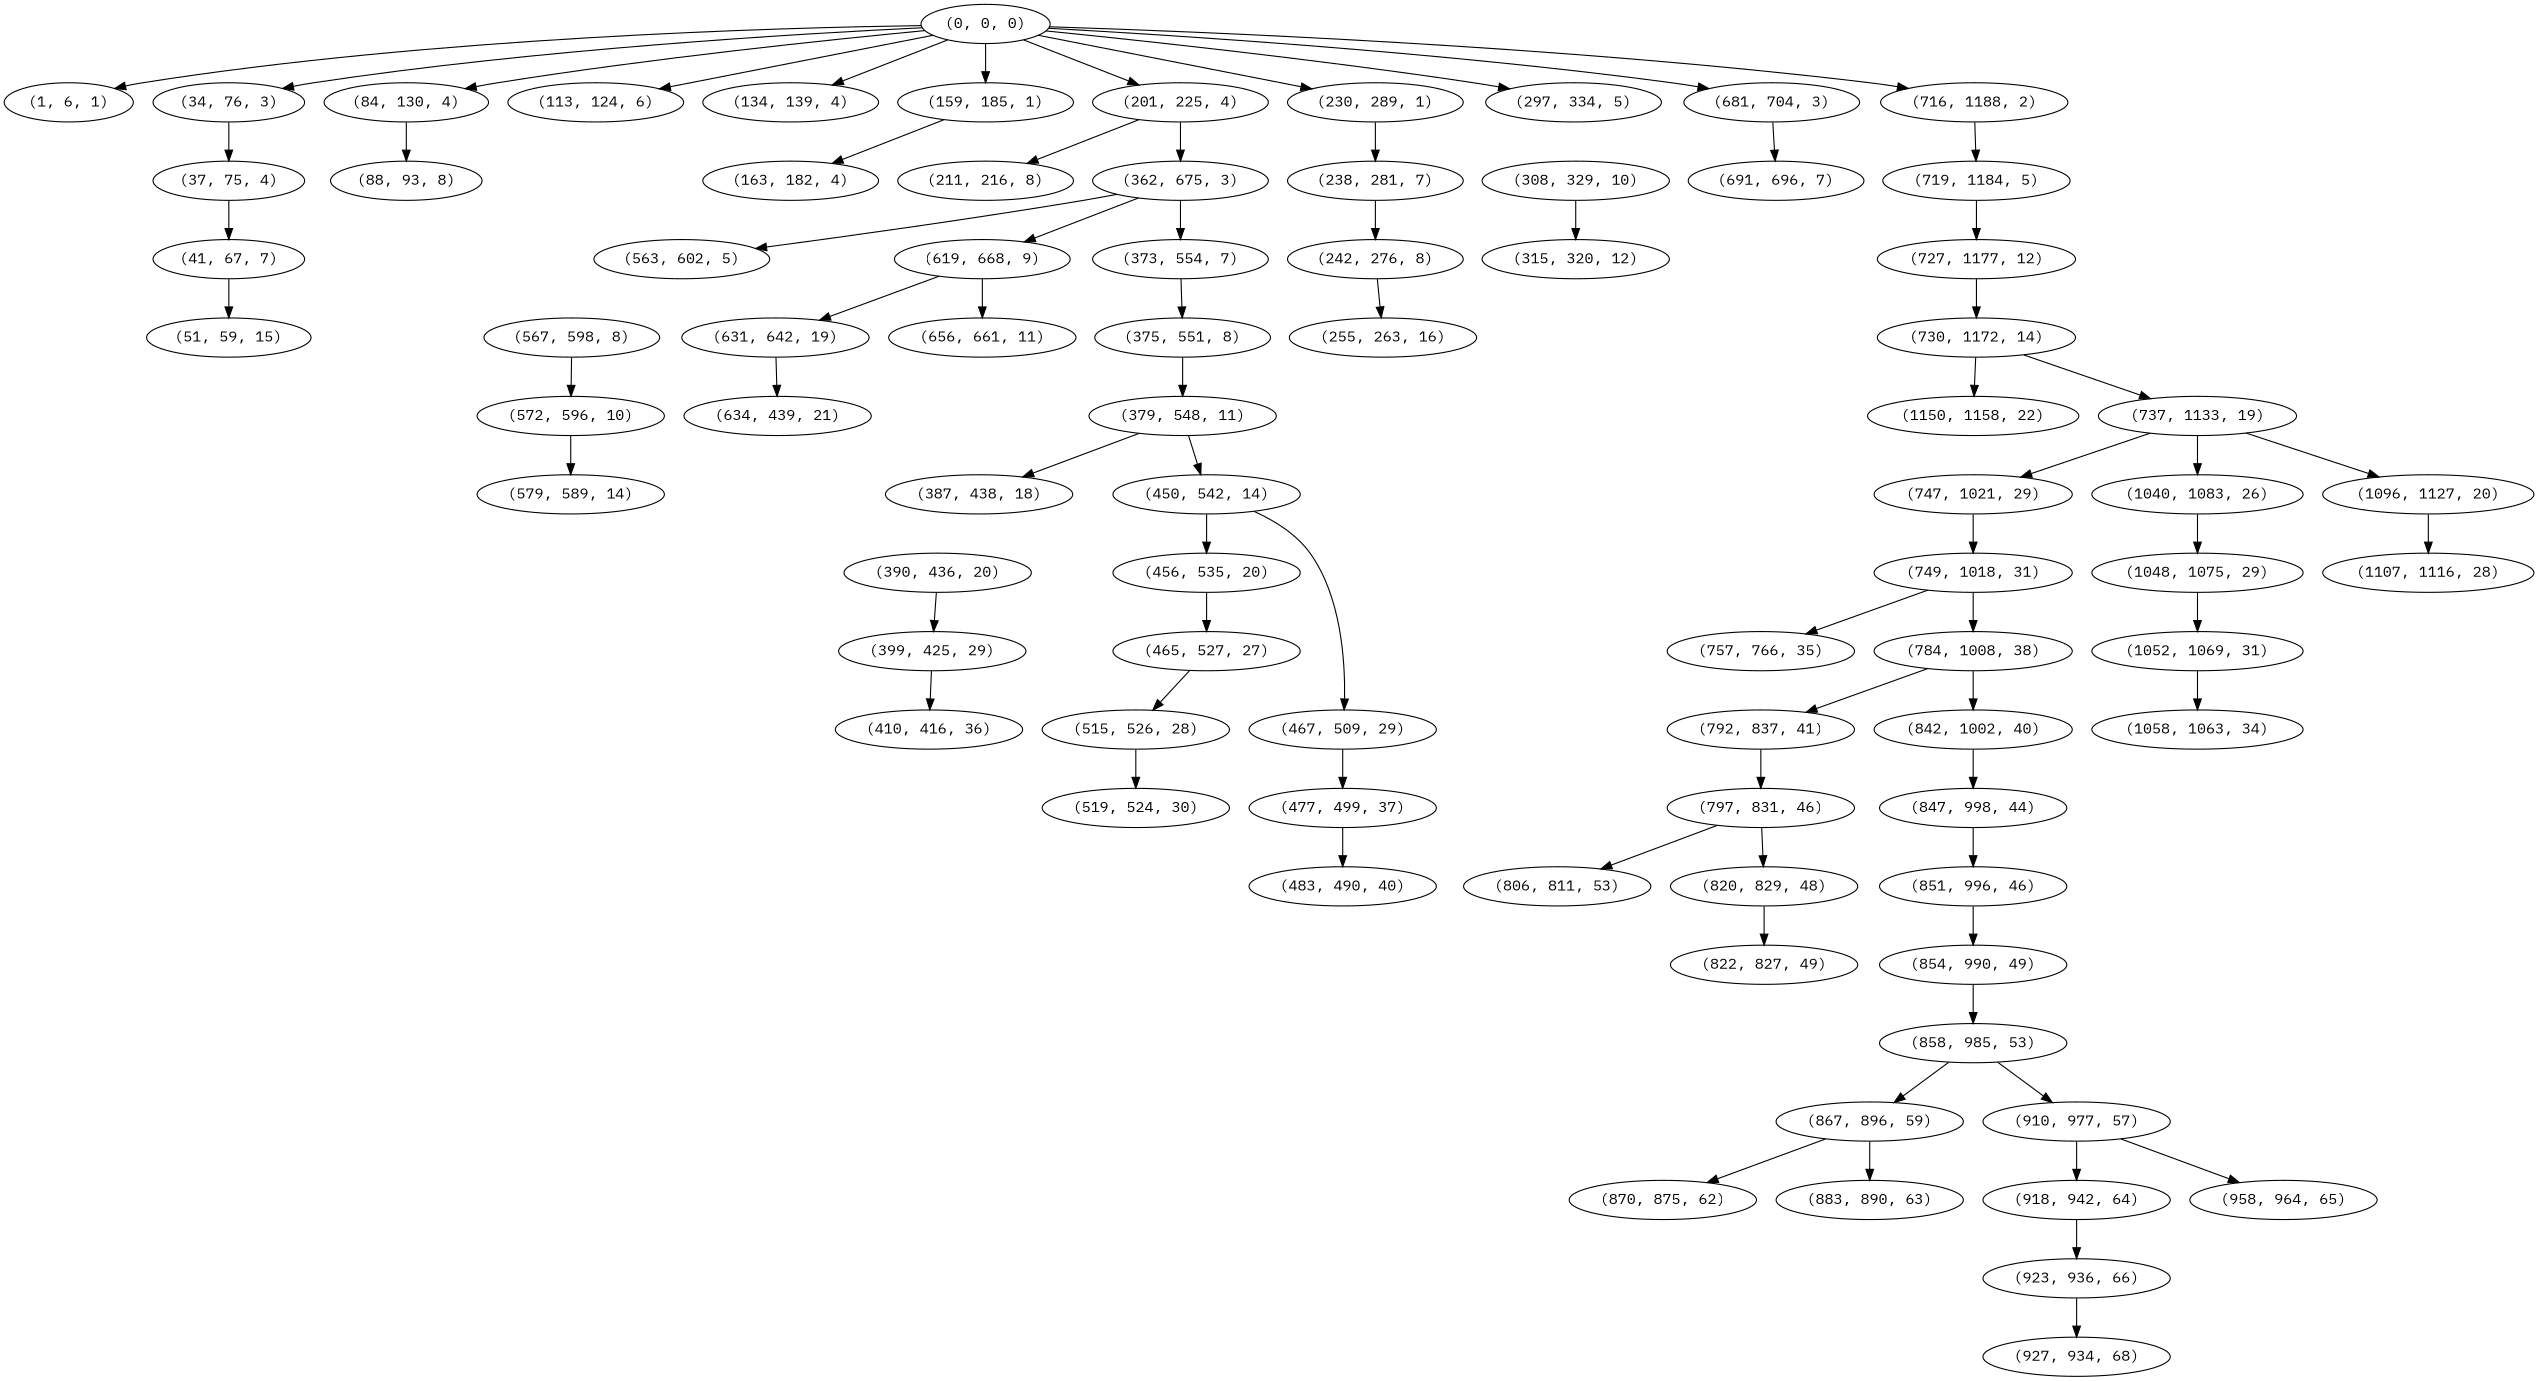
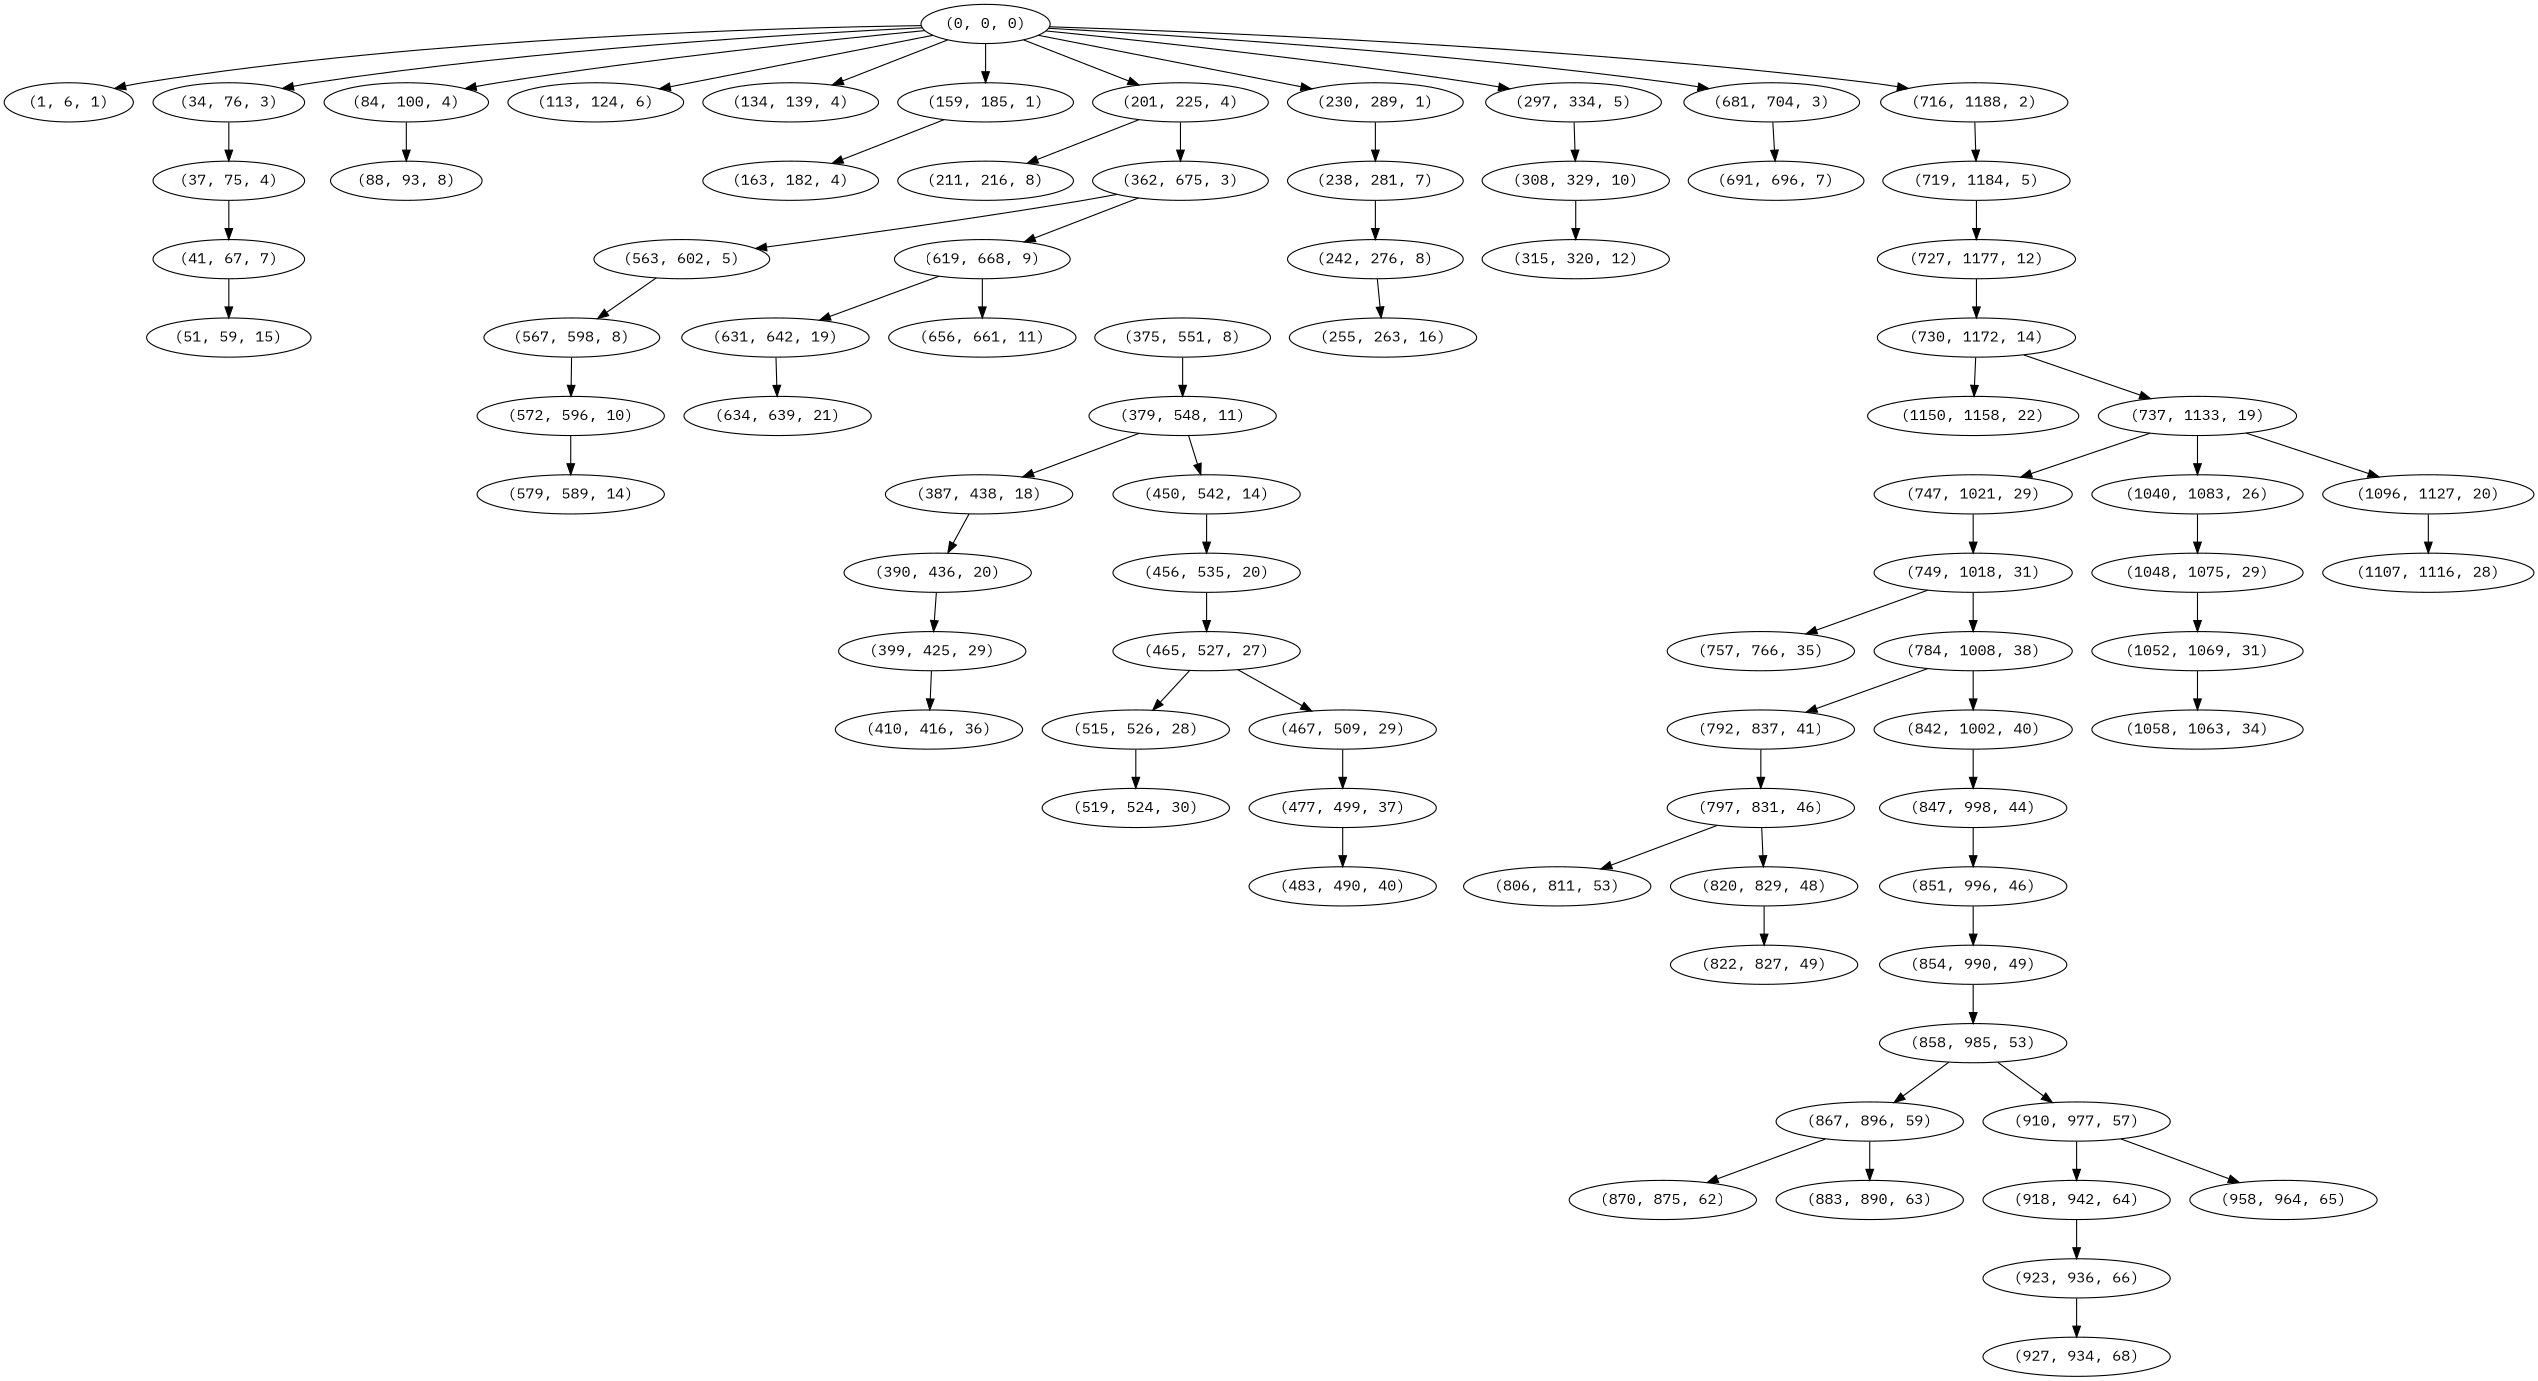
(406, 102) -> (406, 102)
none -> (1575, 136)
(1180, 259) -> none
none -> (632, 295)
(778, 416) -> (778, 416)
none -> (961, 529)
(1329, 589) -> (1270, 688)
